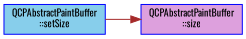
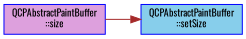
(118, 19) -> (118, 19)
